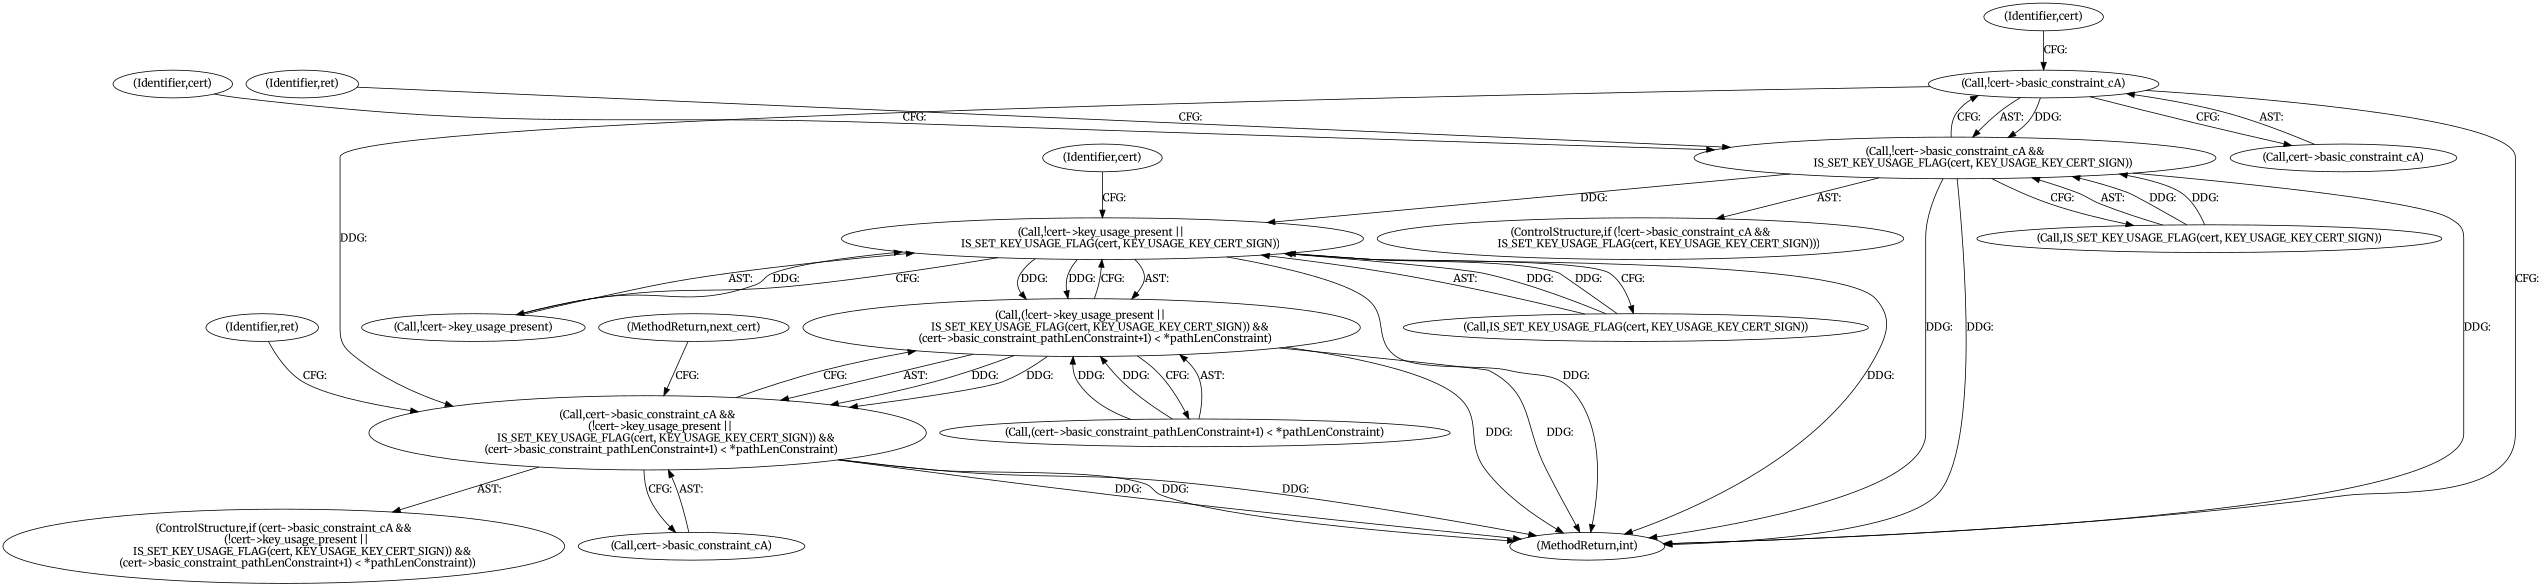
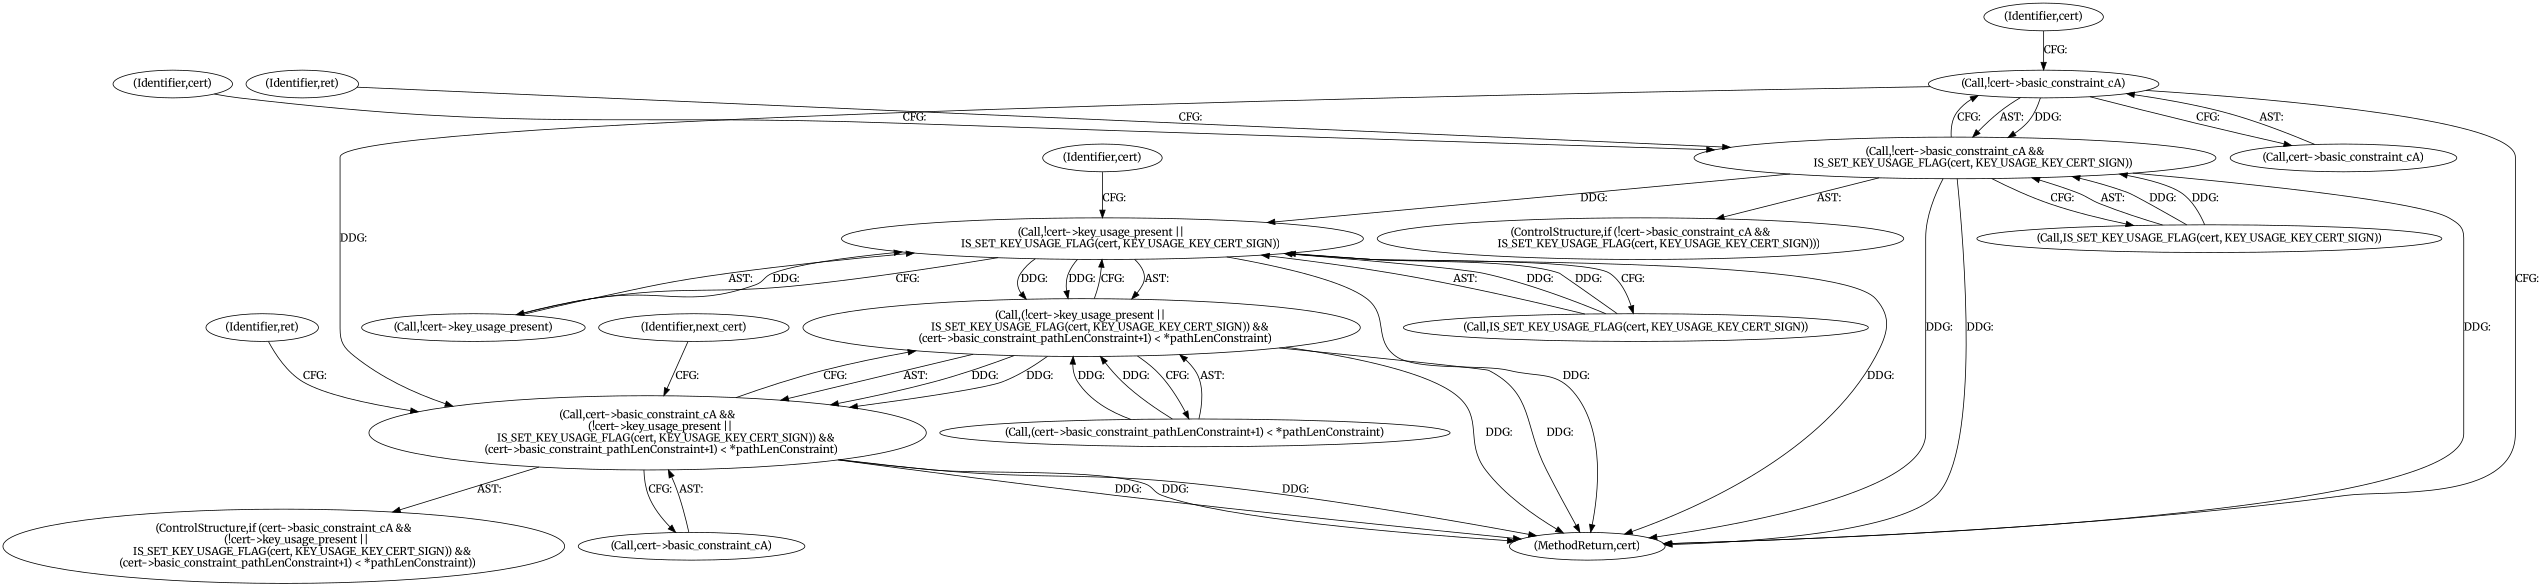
(694, 328) -> (694, 328)
(1587, 546) -> (1587, 546)
